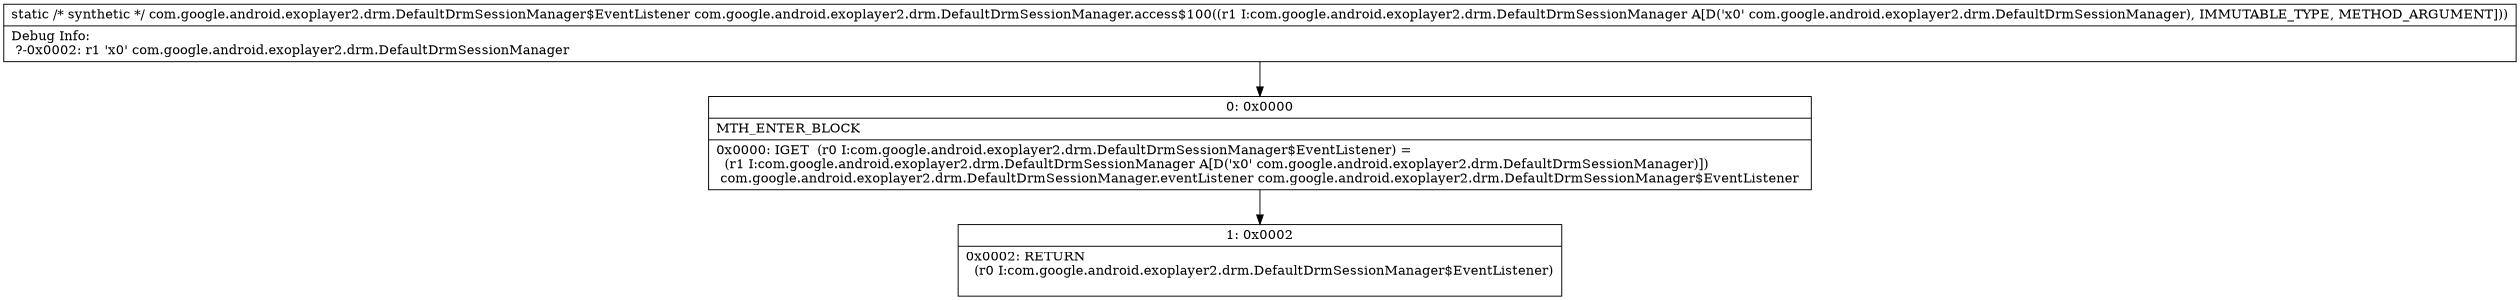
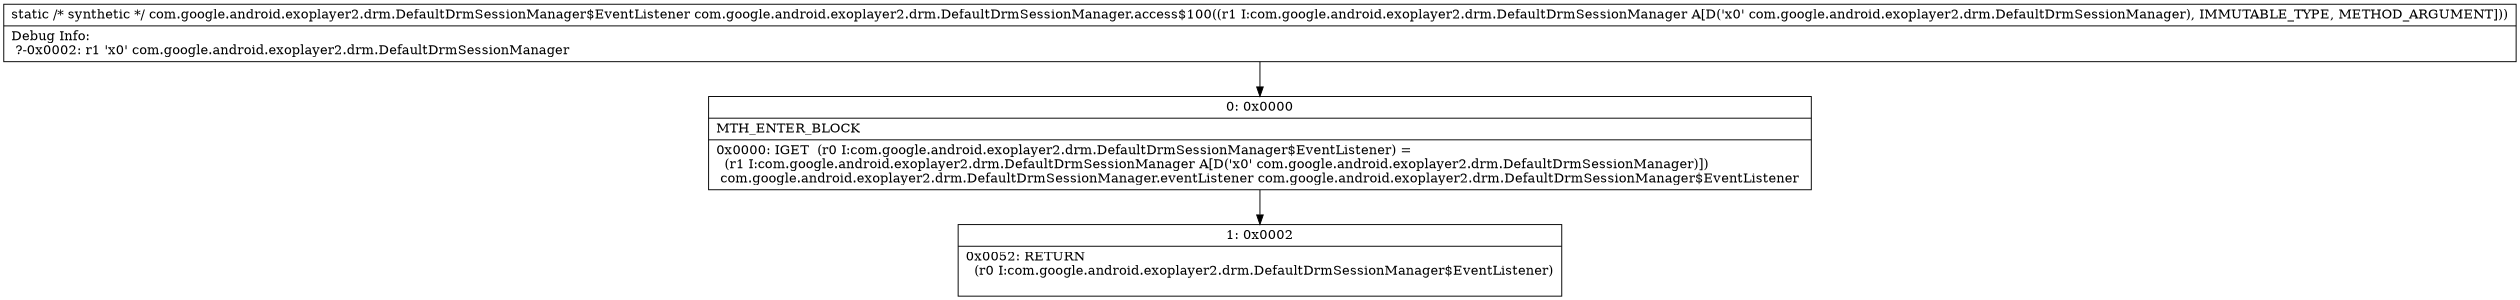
(1030, 257) -> (1030, 257)
